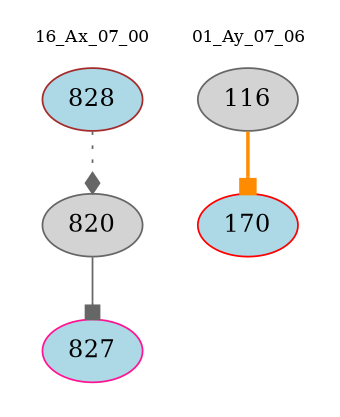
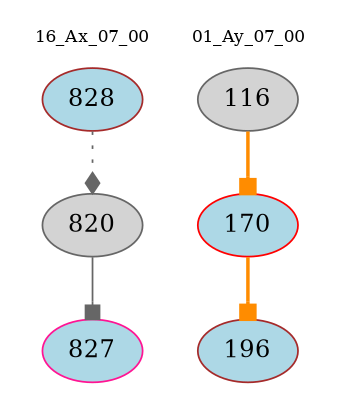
(249, 38) -> (249, 38)
none -> (248, 351)
